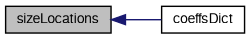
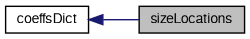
(144, 20) -> (121, 20)
